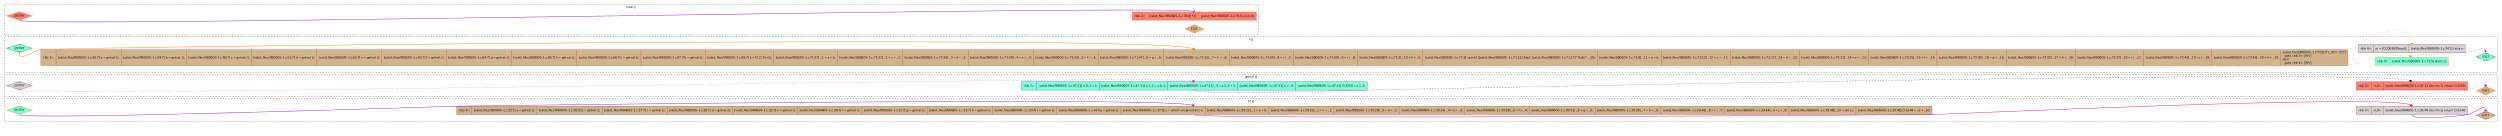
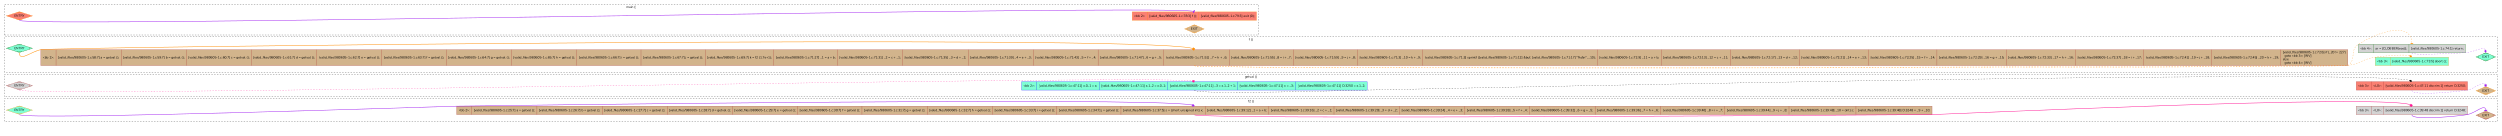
(2412, 49) -> (2412, 49)
